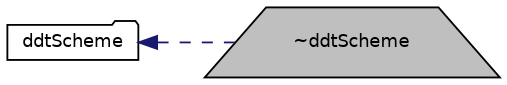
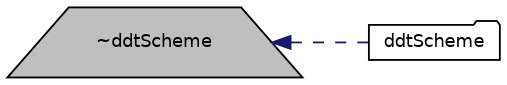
(196, 42) -> (330, 42)
